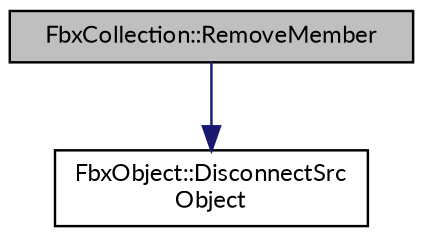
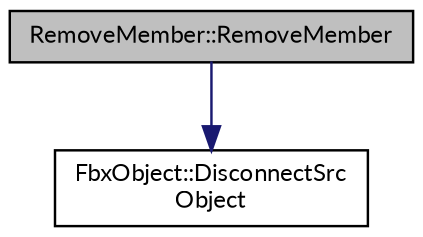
(211, 37) -> (211, 37)
